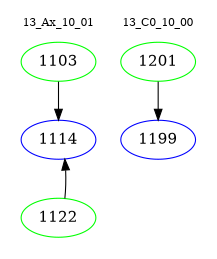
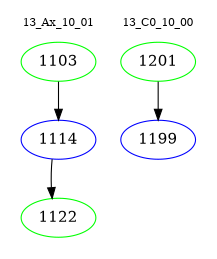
(66, 184) -> (51, 173)
